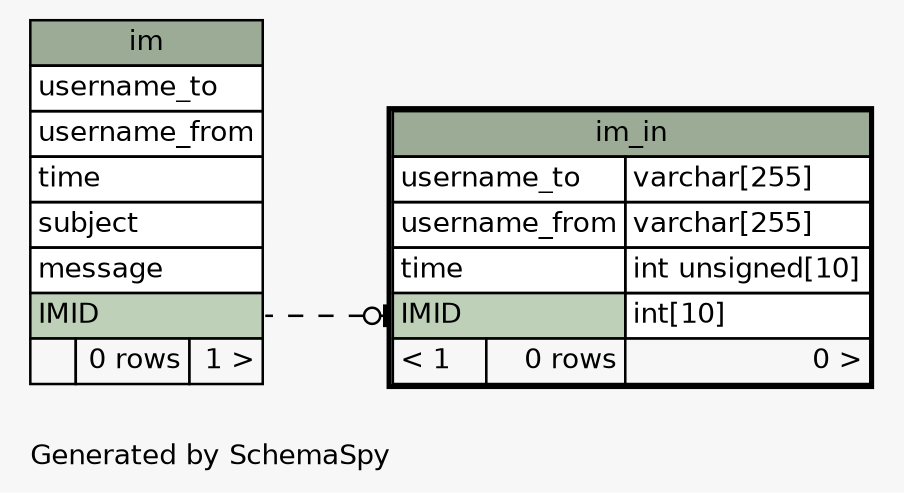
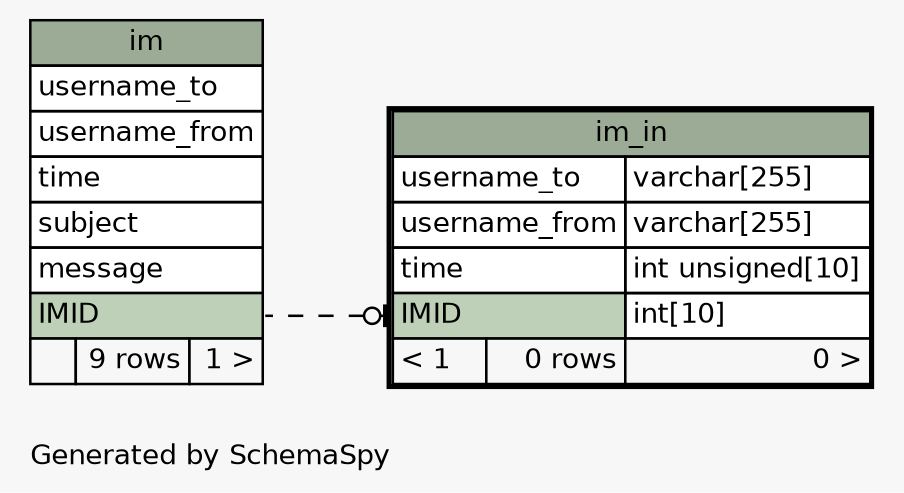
(135, 360) -> (135, 360)
